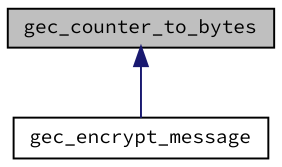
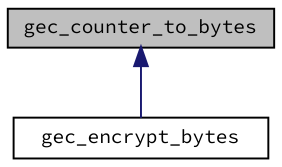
(141, 138) -> (141, 138)
